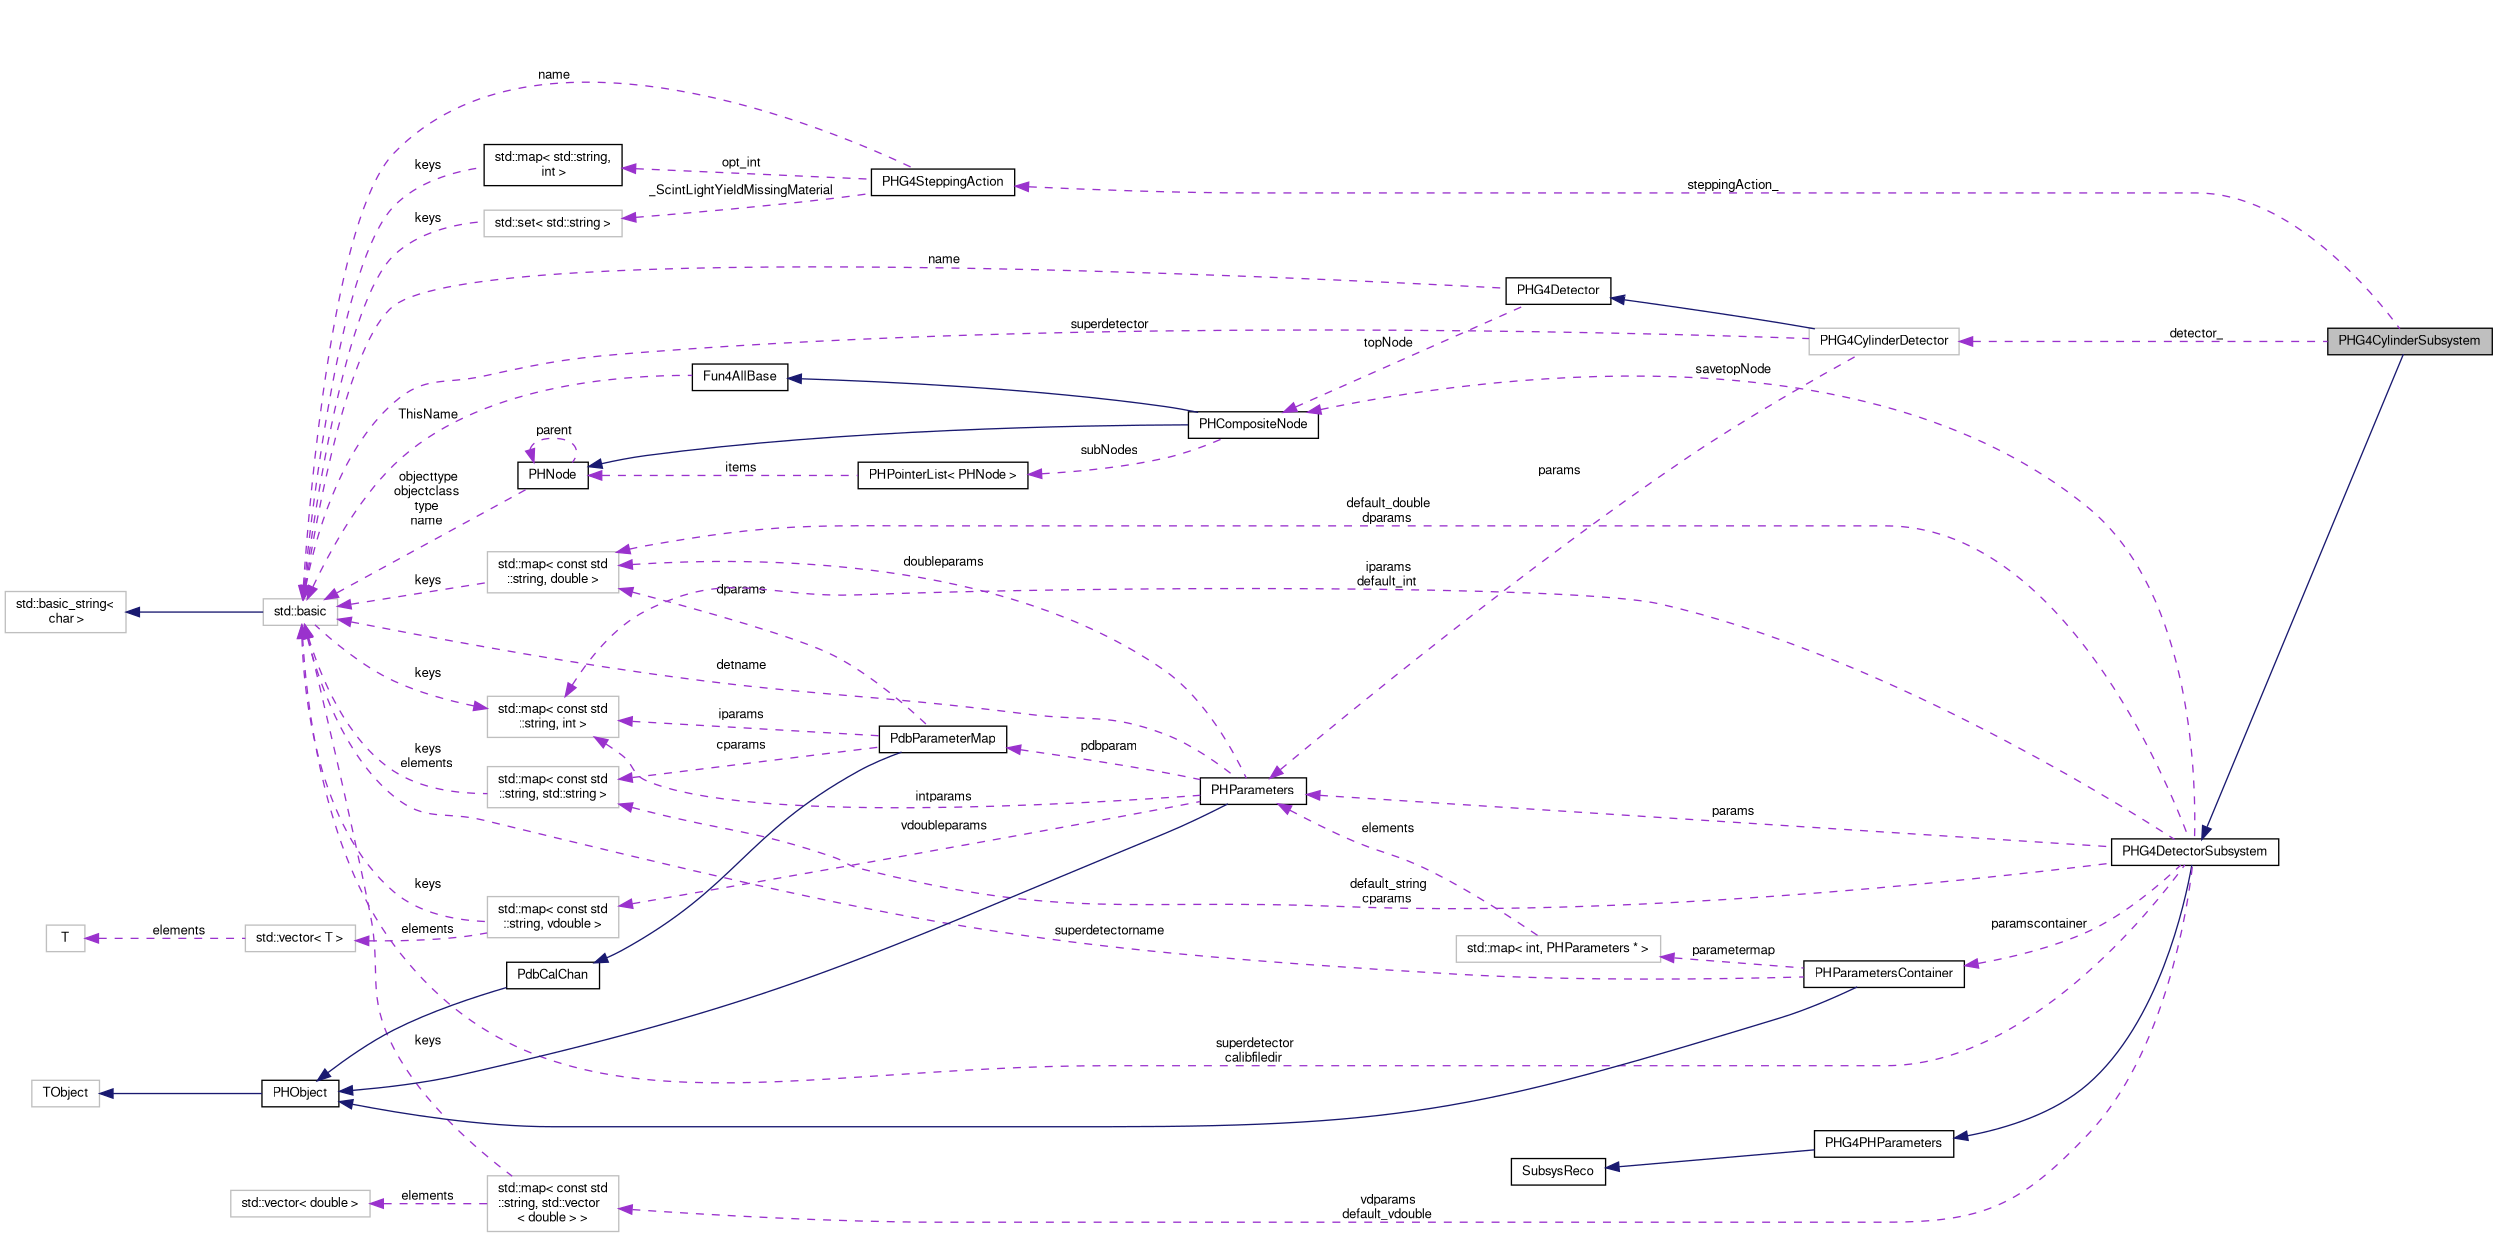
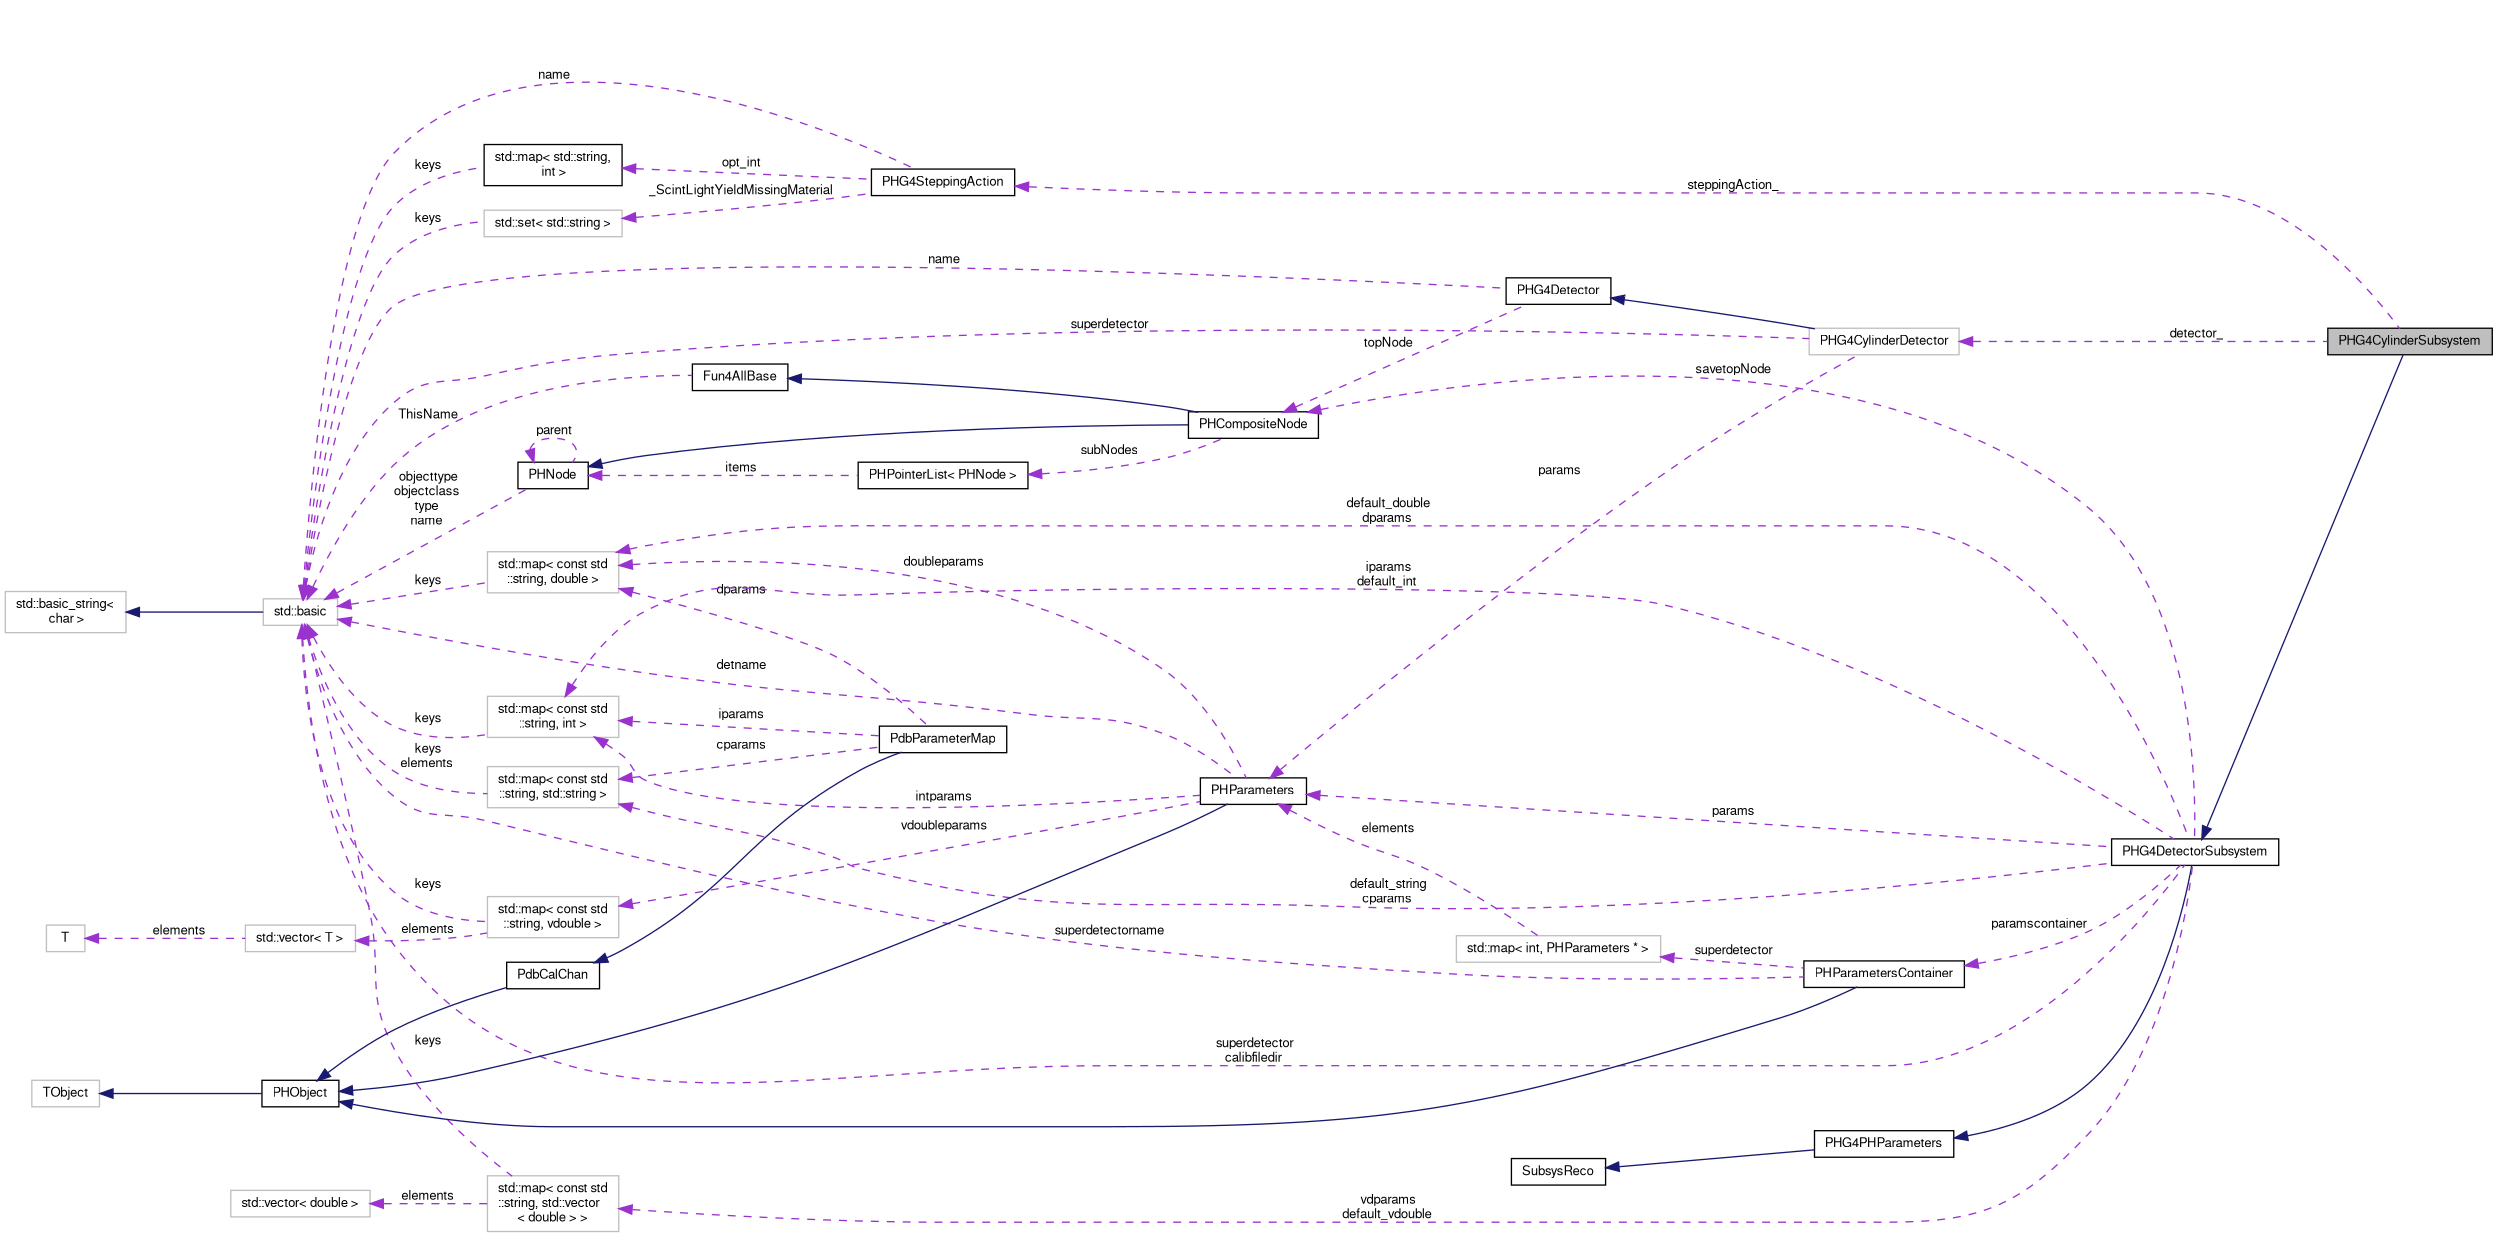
(388, 678) -> (382, 719)
(1111, 763) -> none
(1732, 951) -> (1732, 951)
